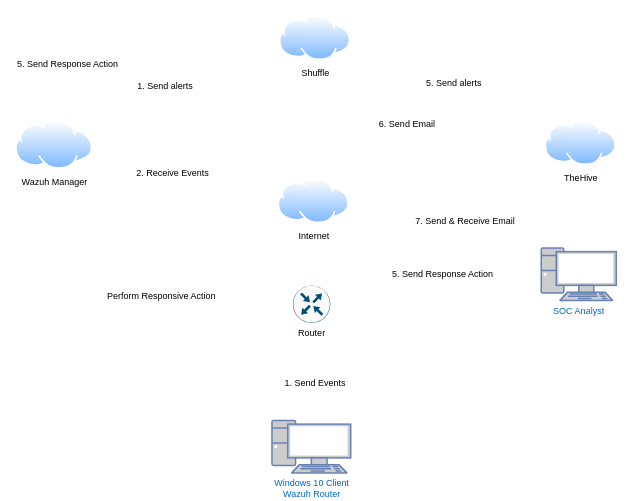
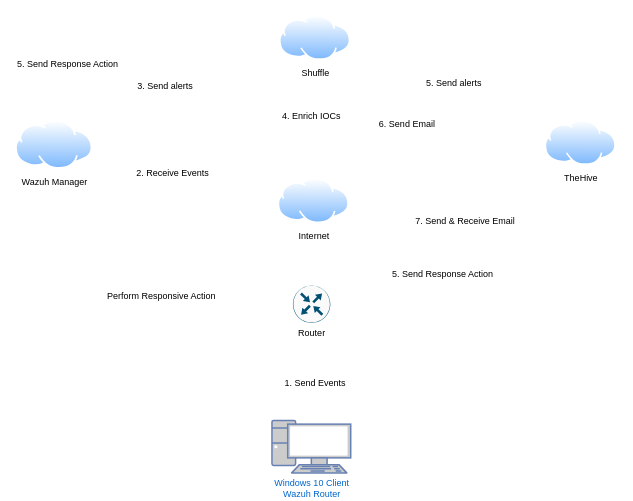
(165, 87) -> (165, 87)
none -> (312, 117)
(579, 274) -> none
